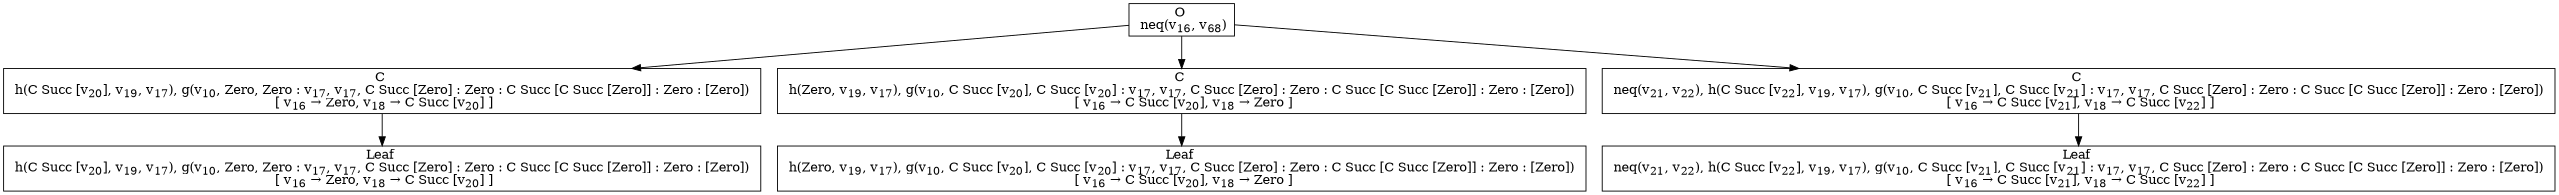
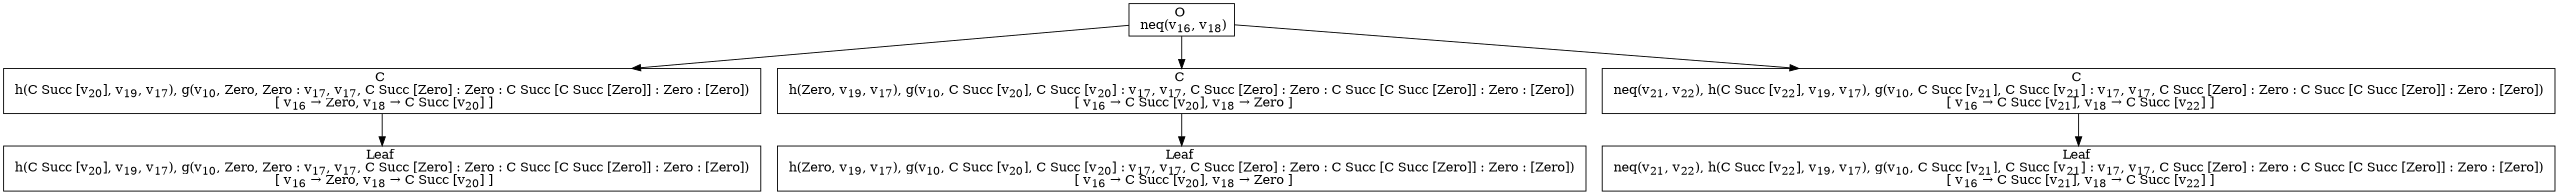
(1215, 25) -> (1215, 25)
